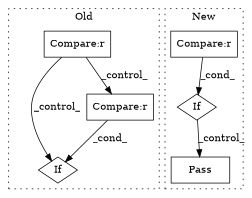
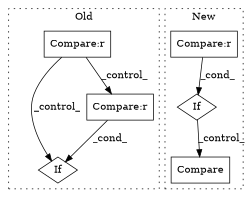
(200, 170) -> (200, 170)
